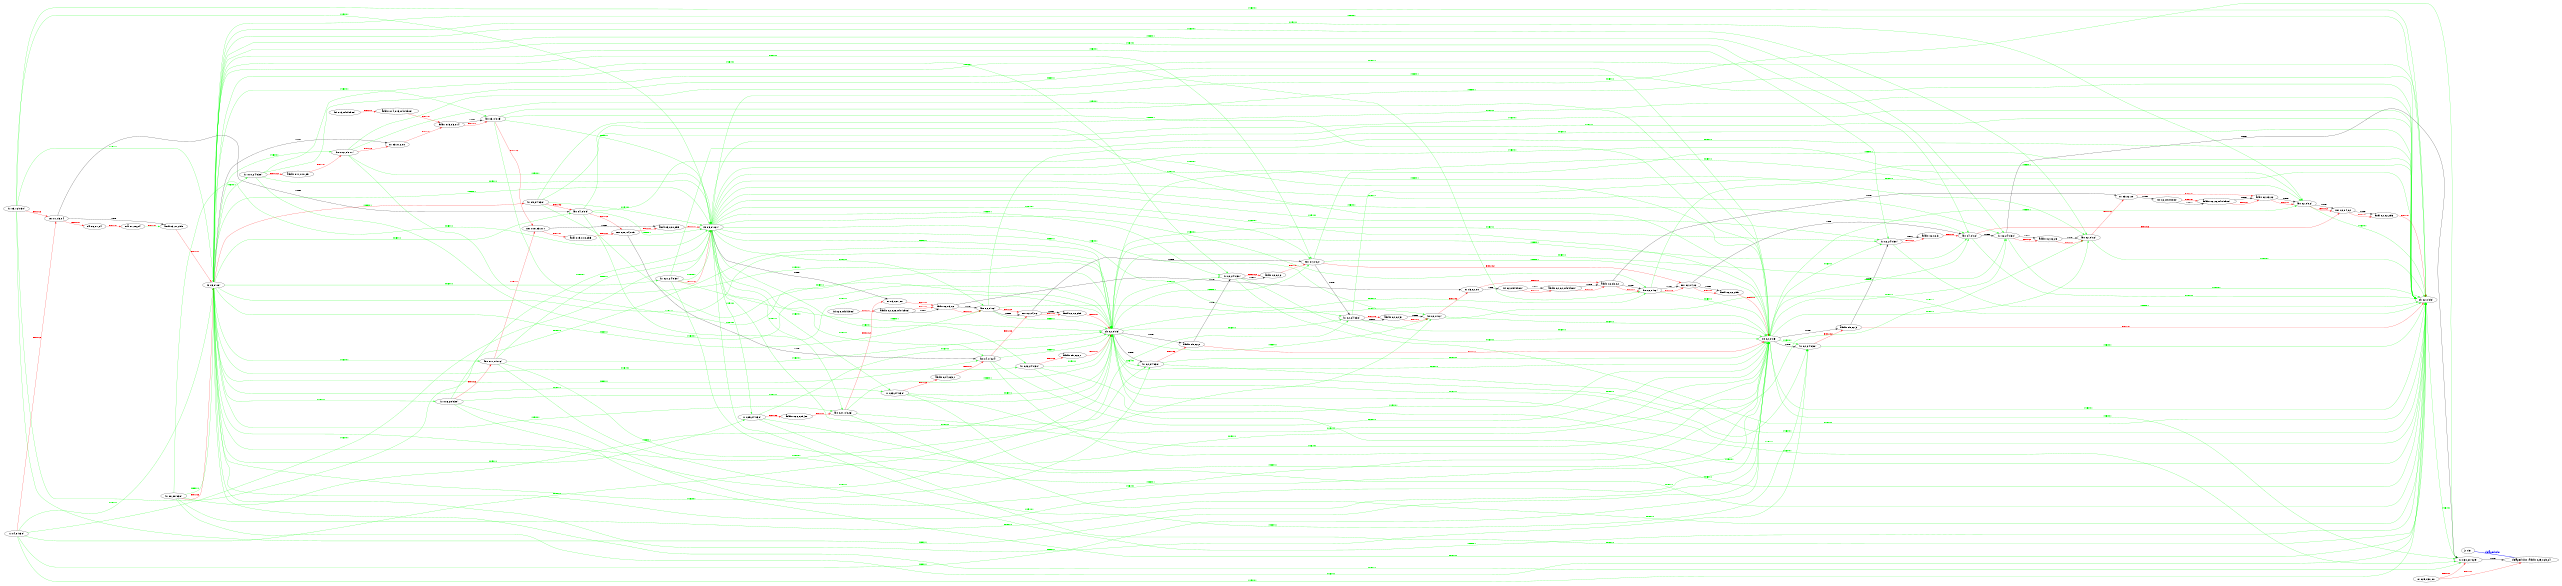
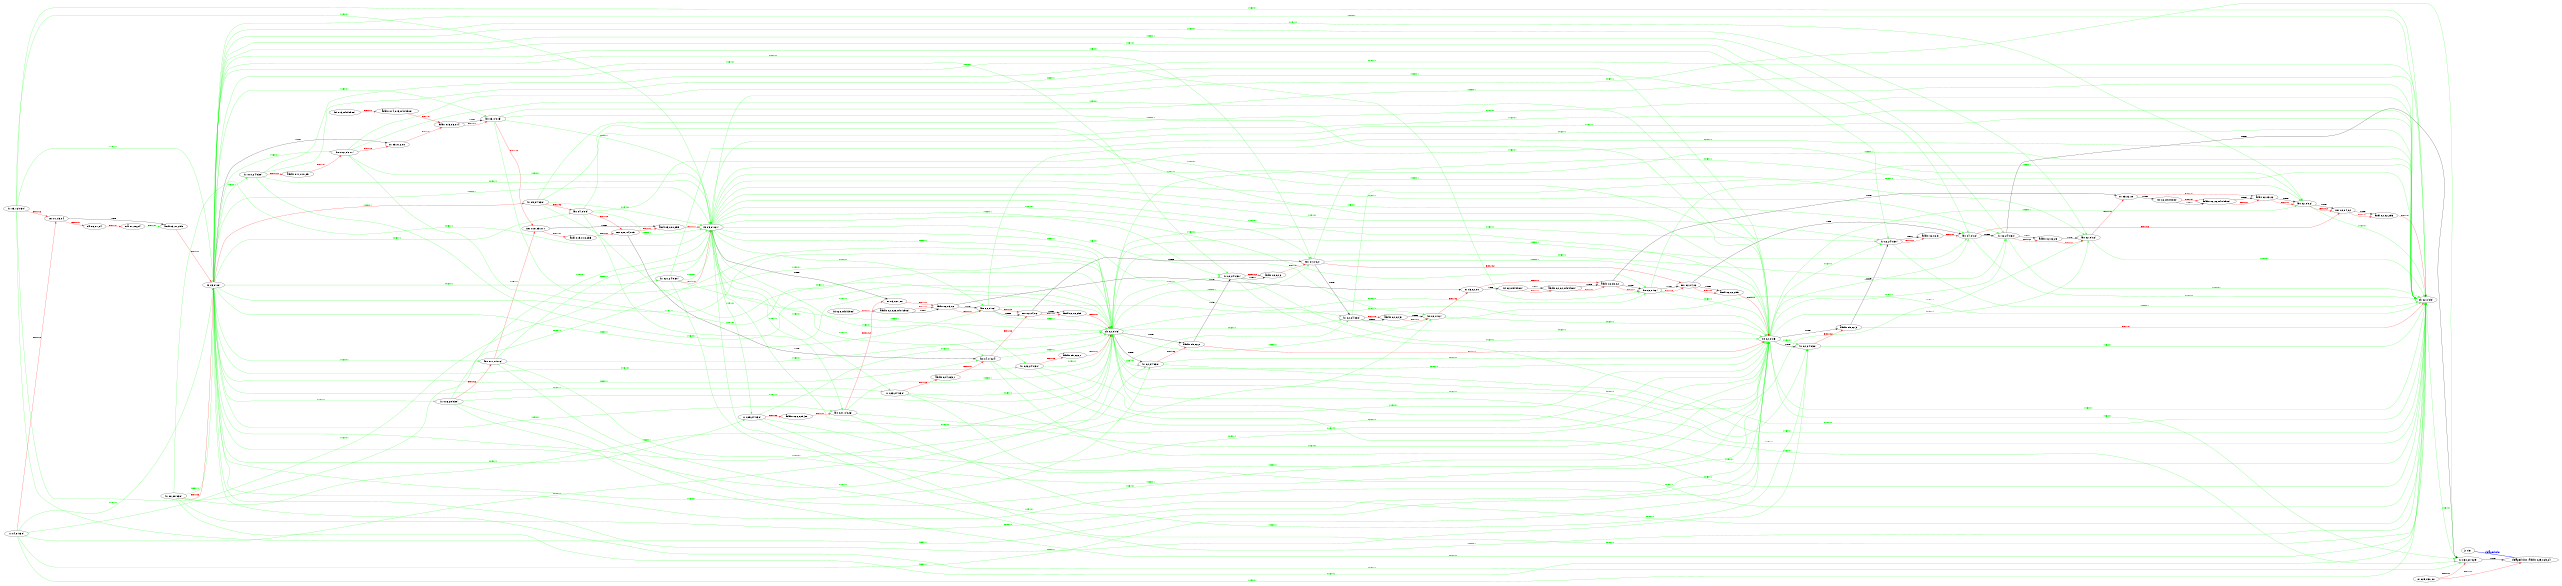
(274, 190) -> none
